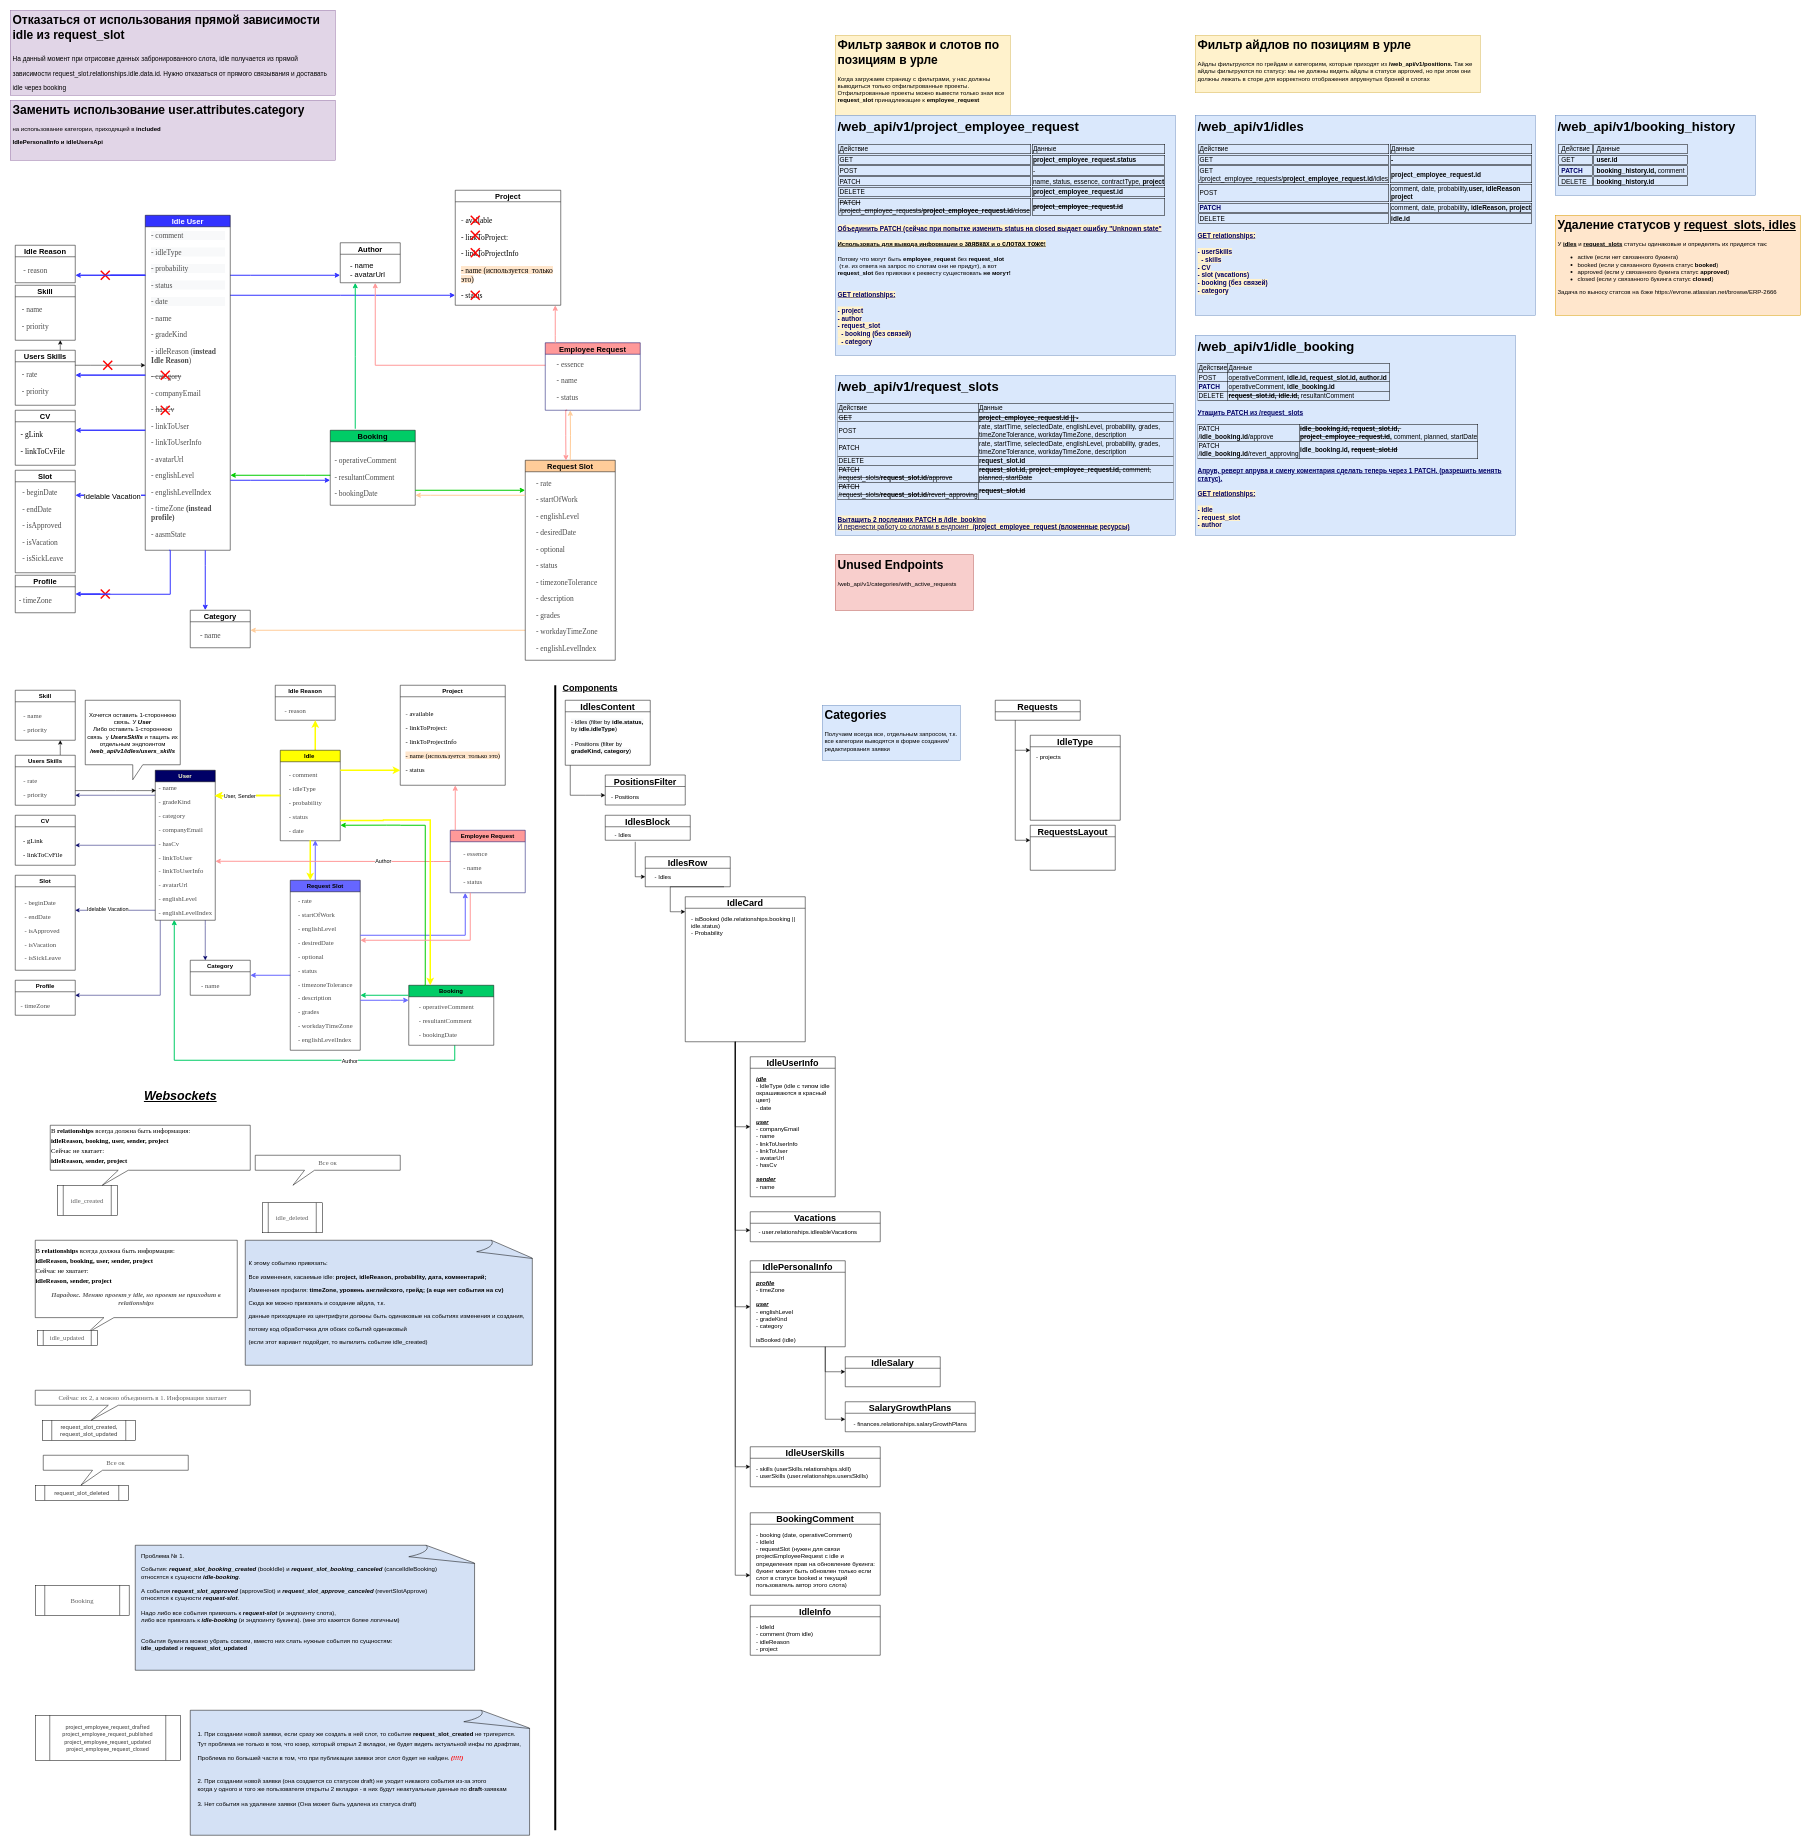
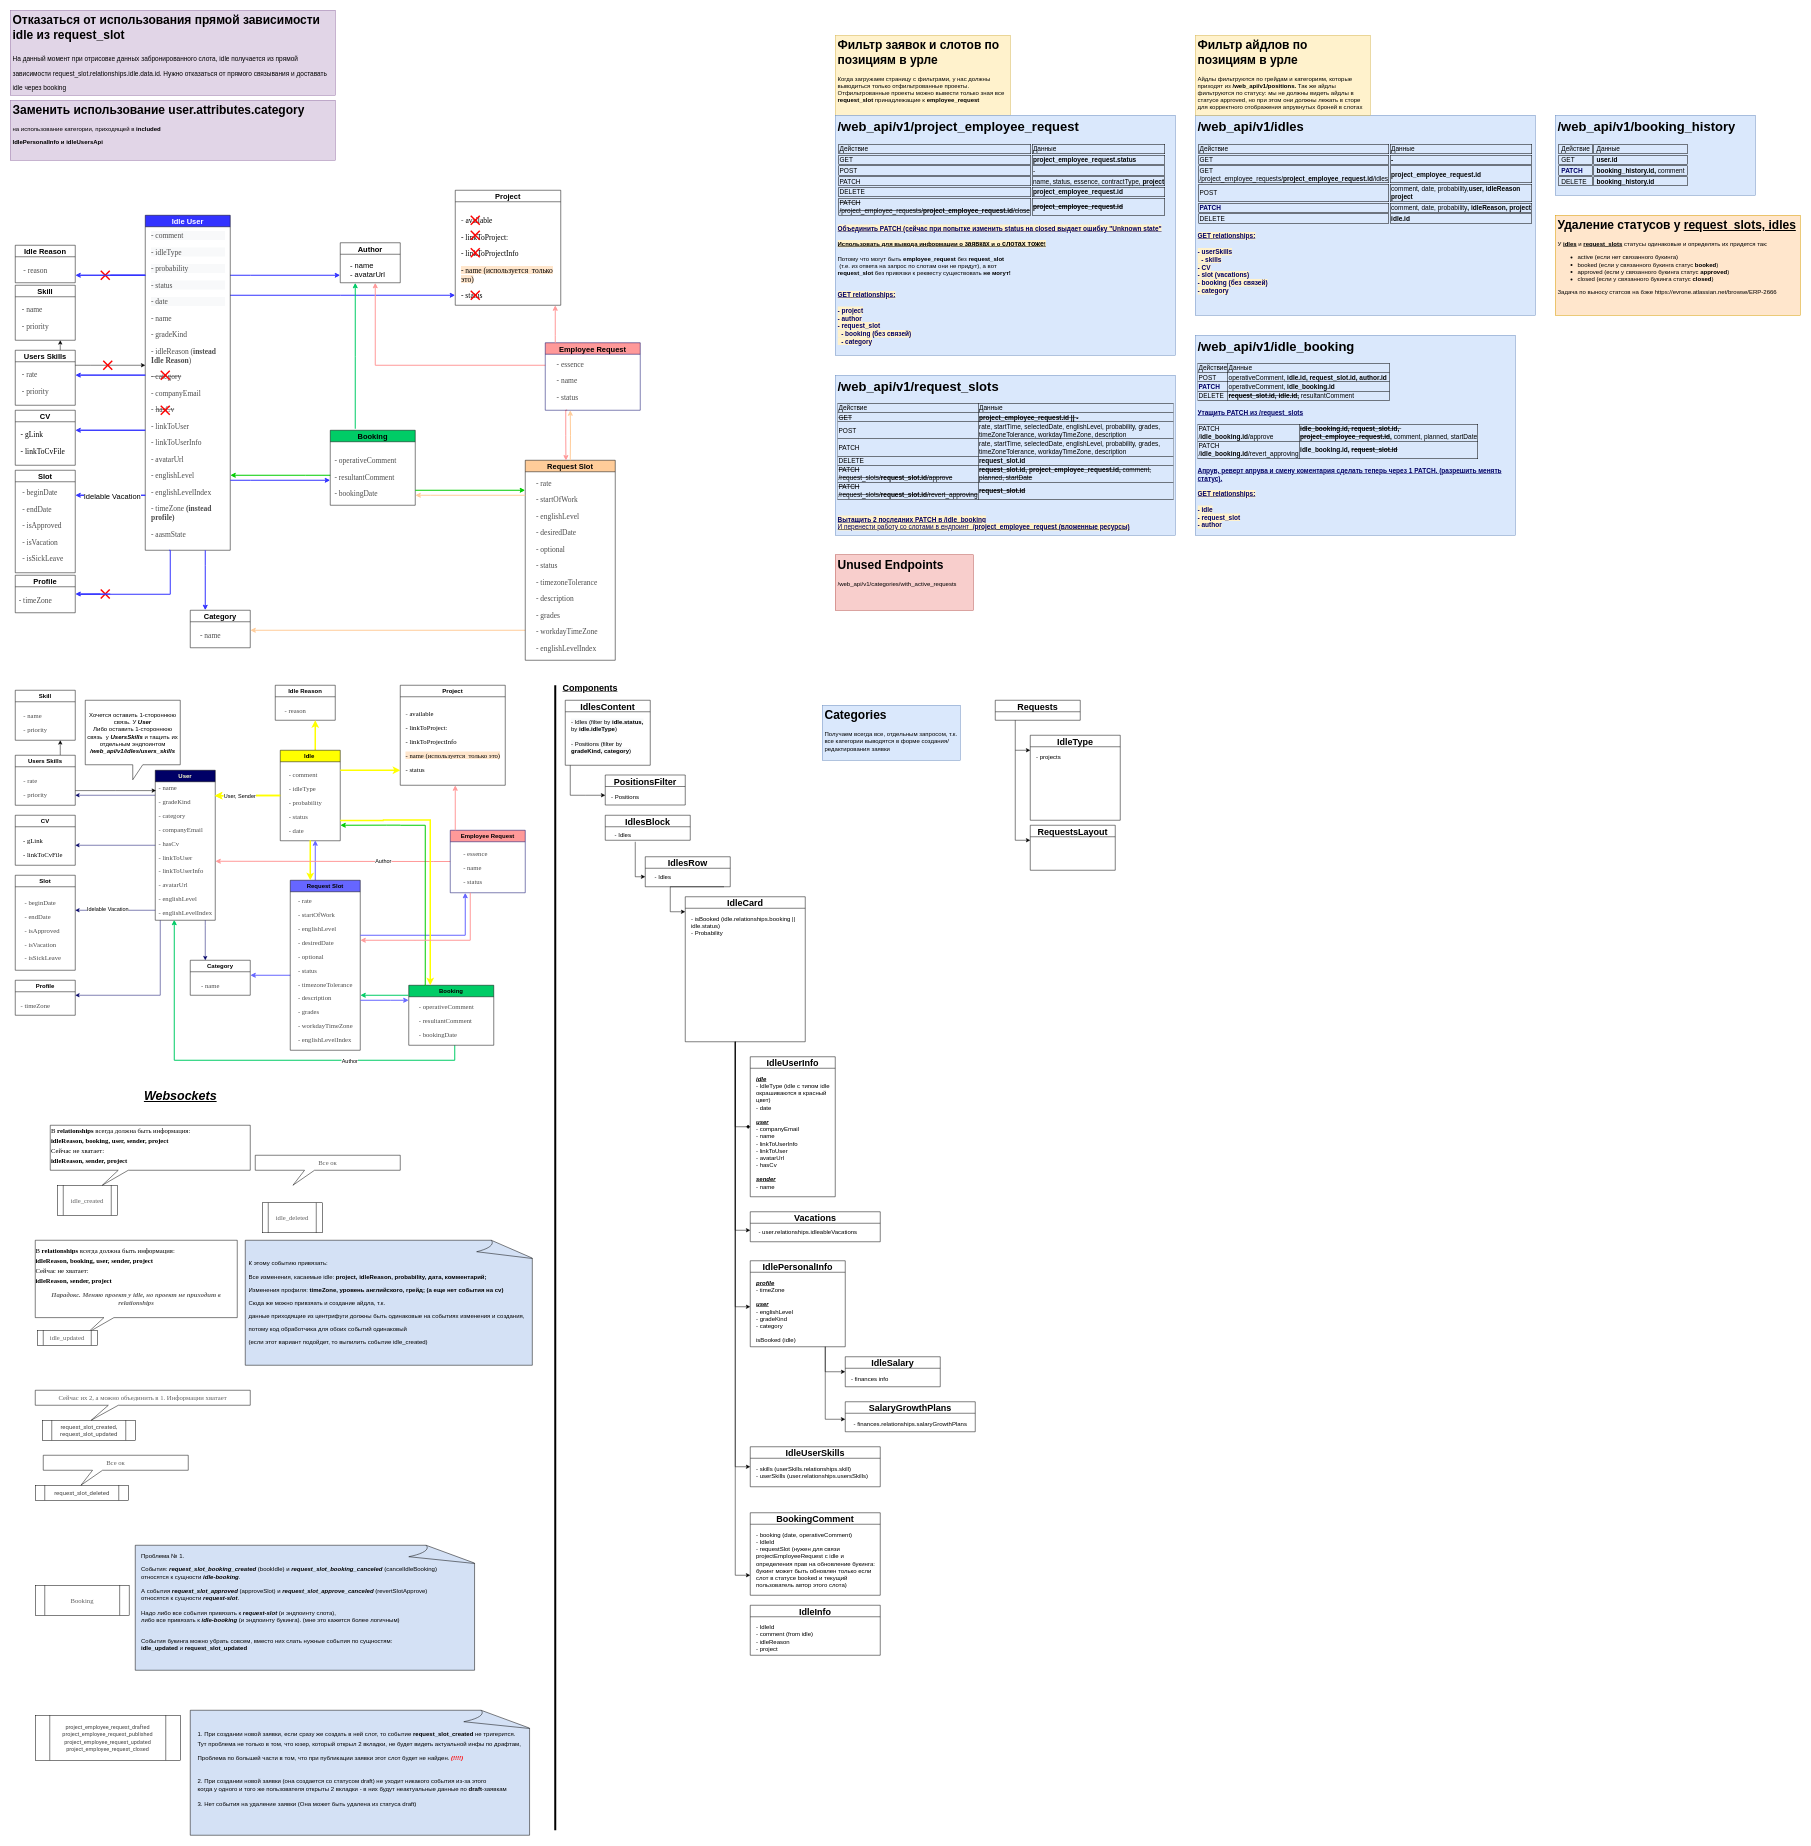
(1338, 64) -> (1283, 75)
(745, 1127) -> (745, 1127)
none -> (888, 1379)
